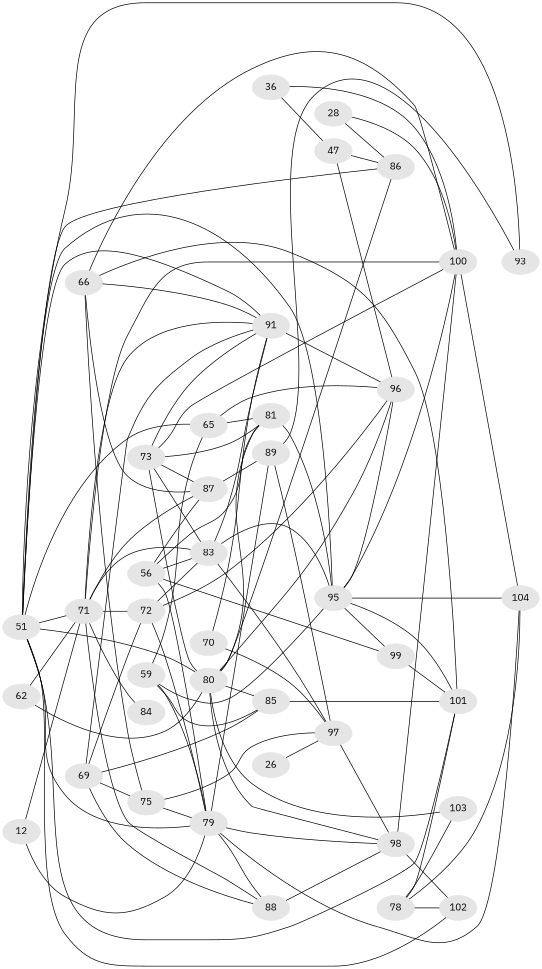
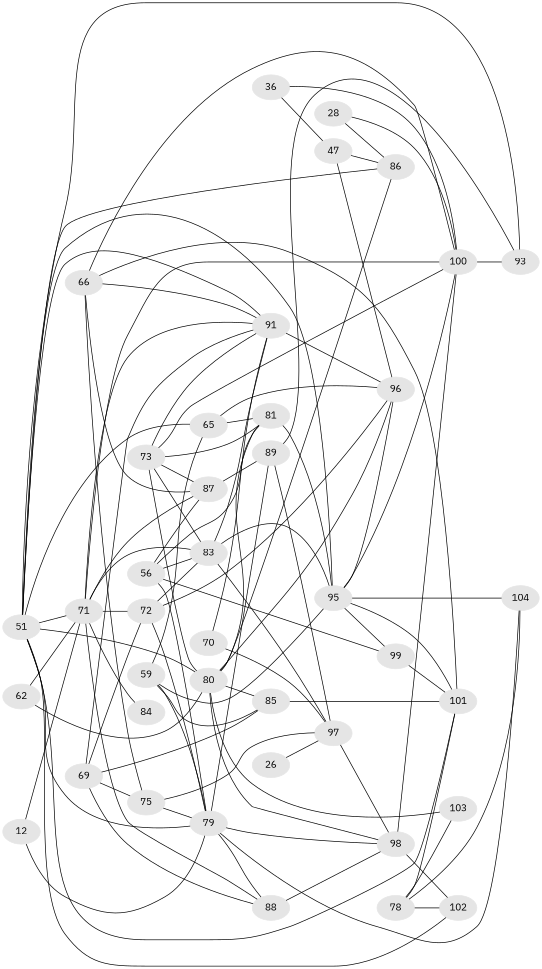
(489, 430) -> (489, 262)
